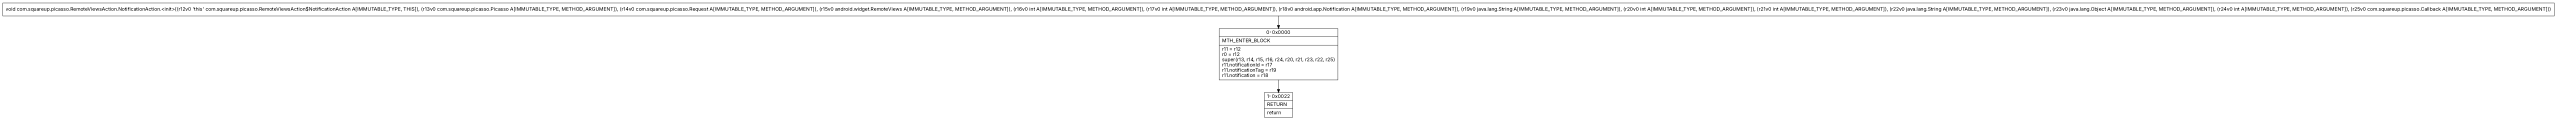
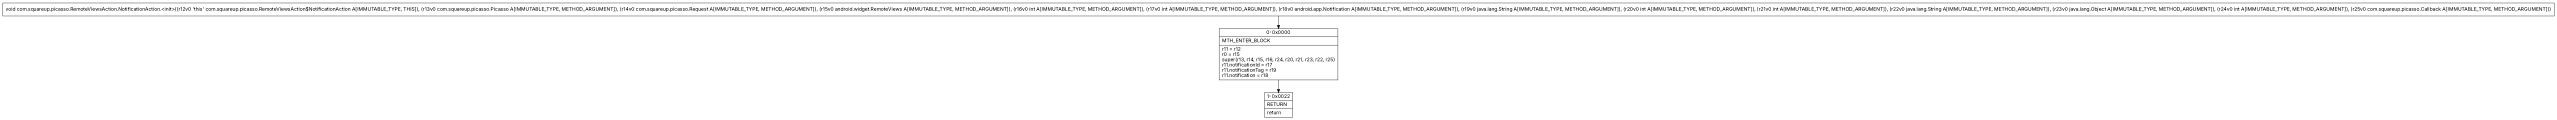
(1231, 54) -> (1231, 54)
